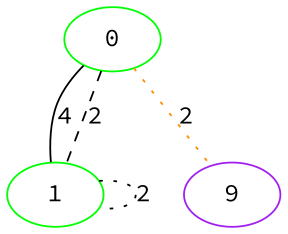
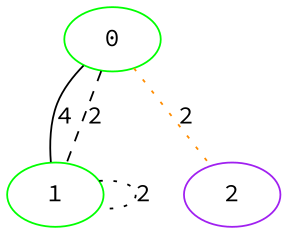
(232, 195) -> (232, 195)
